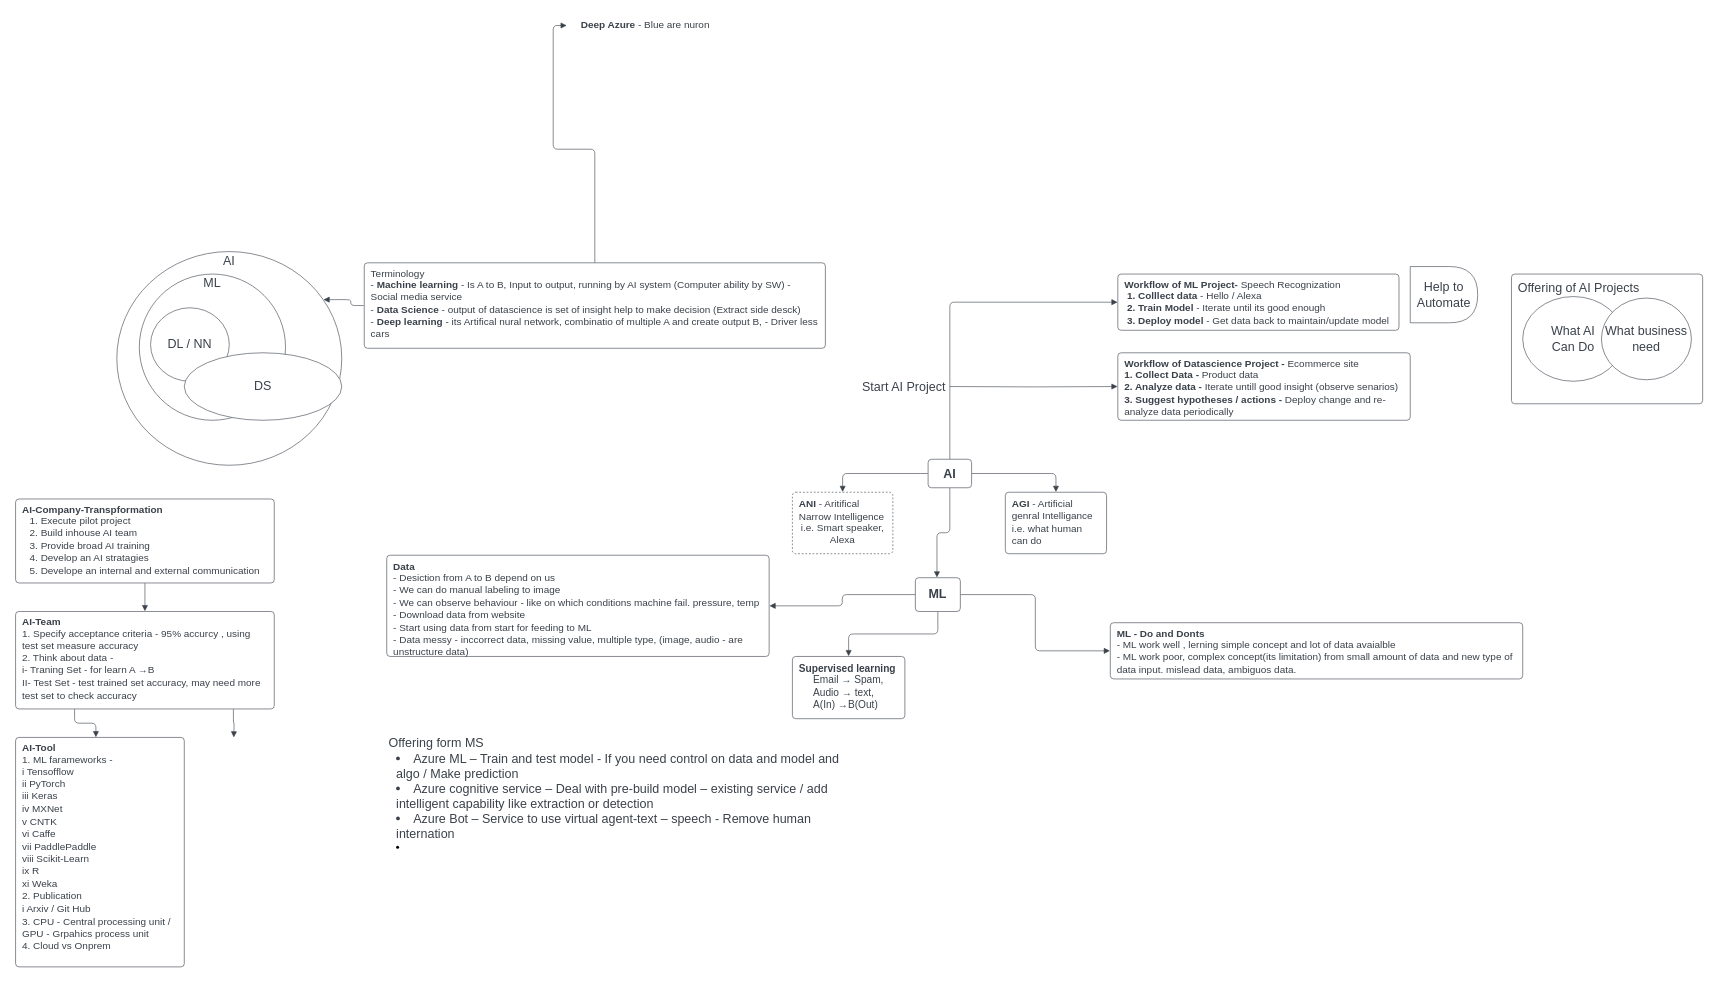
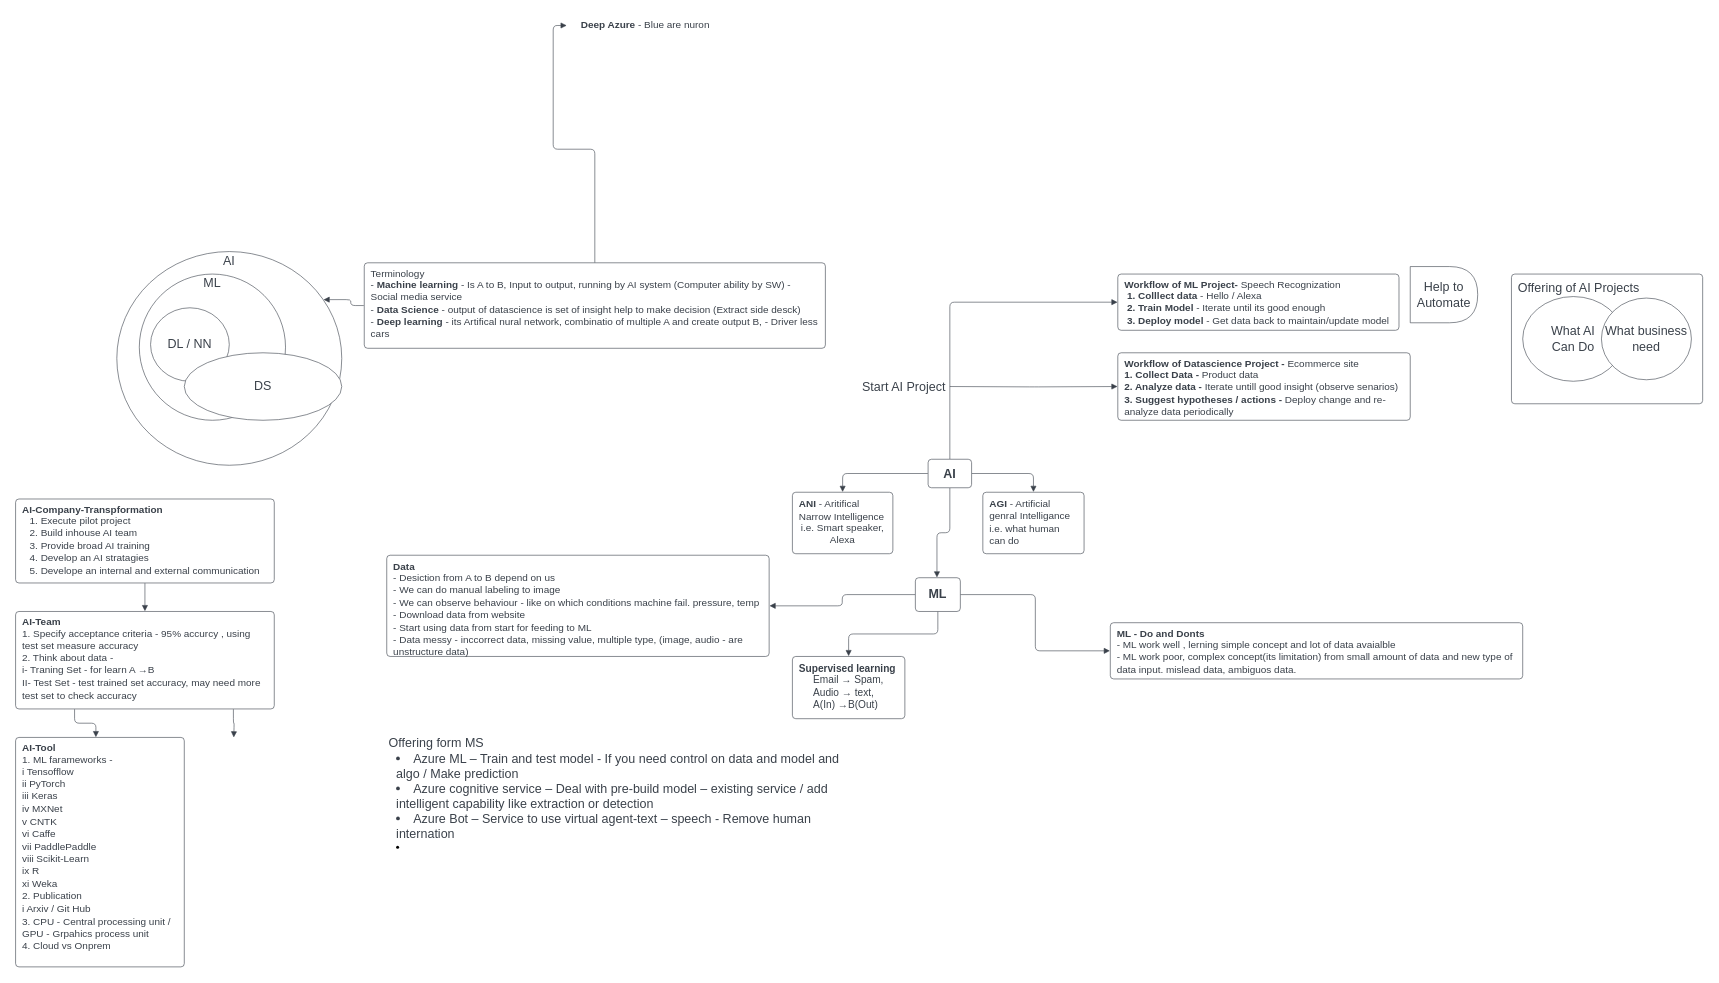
(843, 523) -> (843, 523)
(1056, 523) -> (1034, 523)
